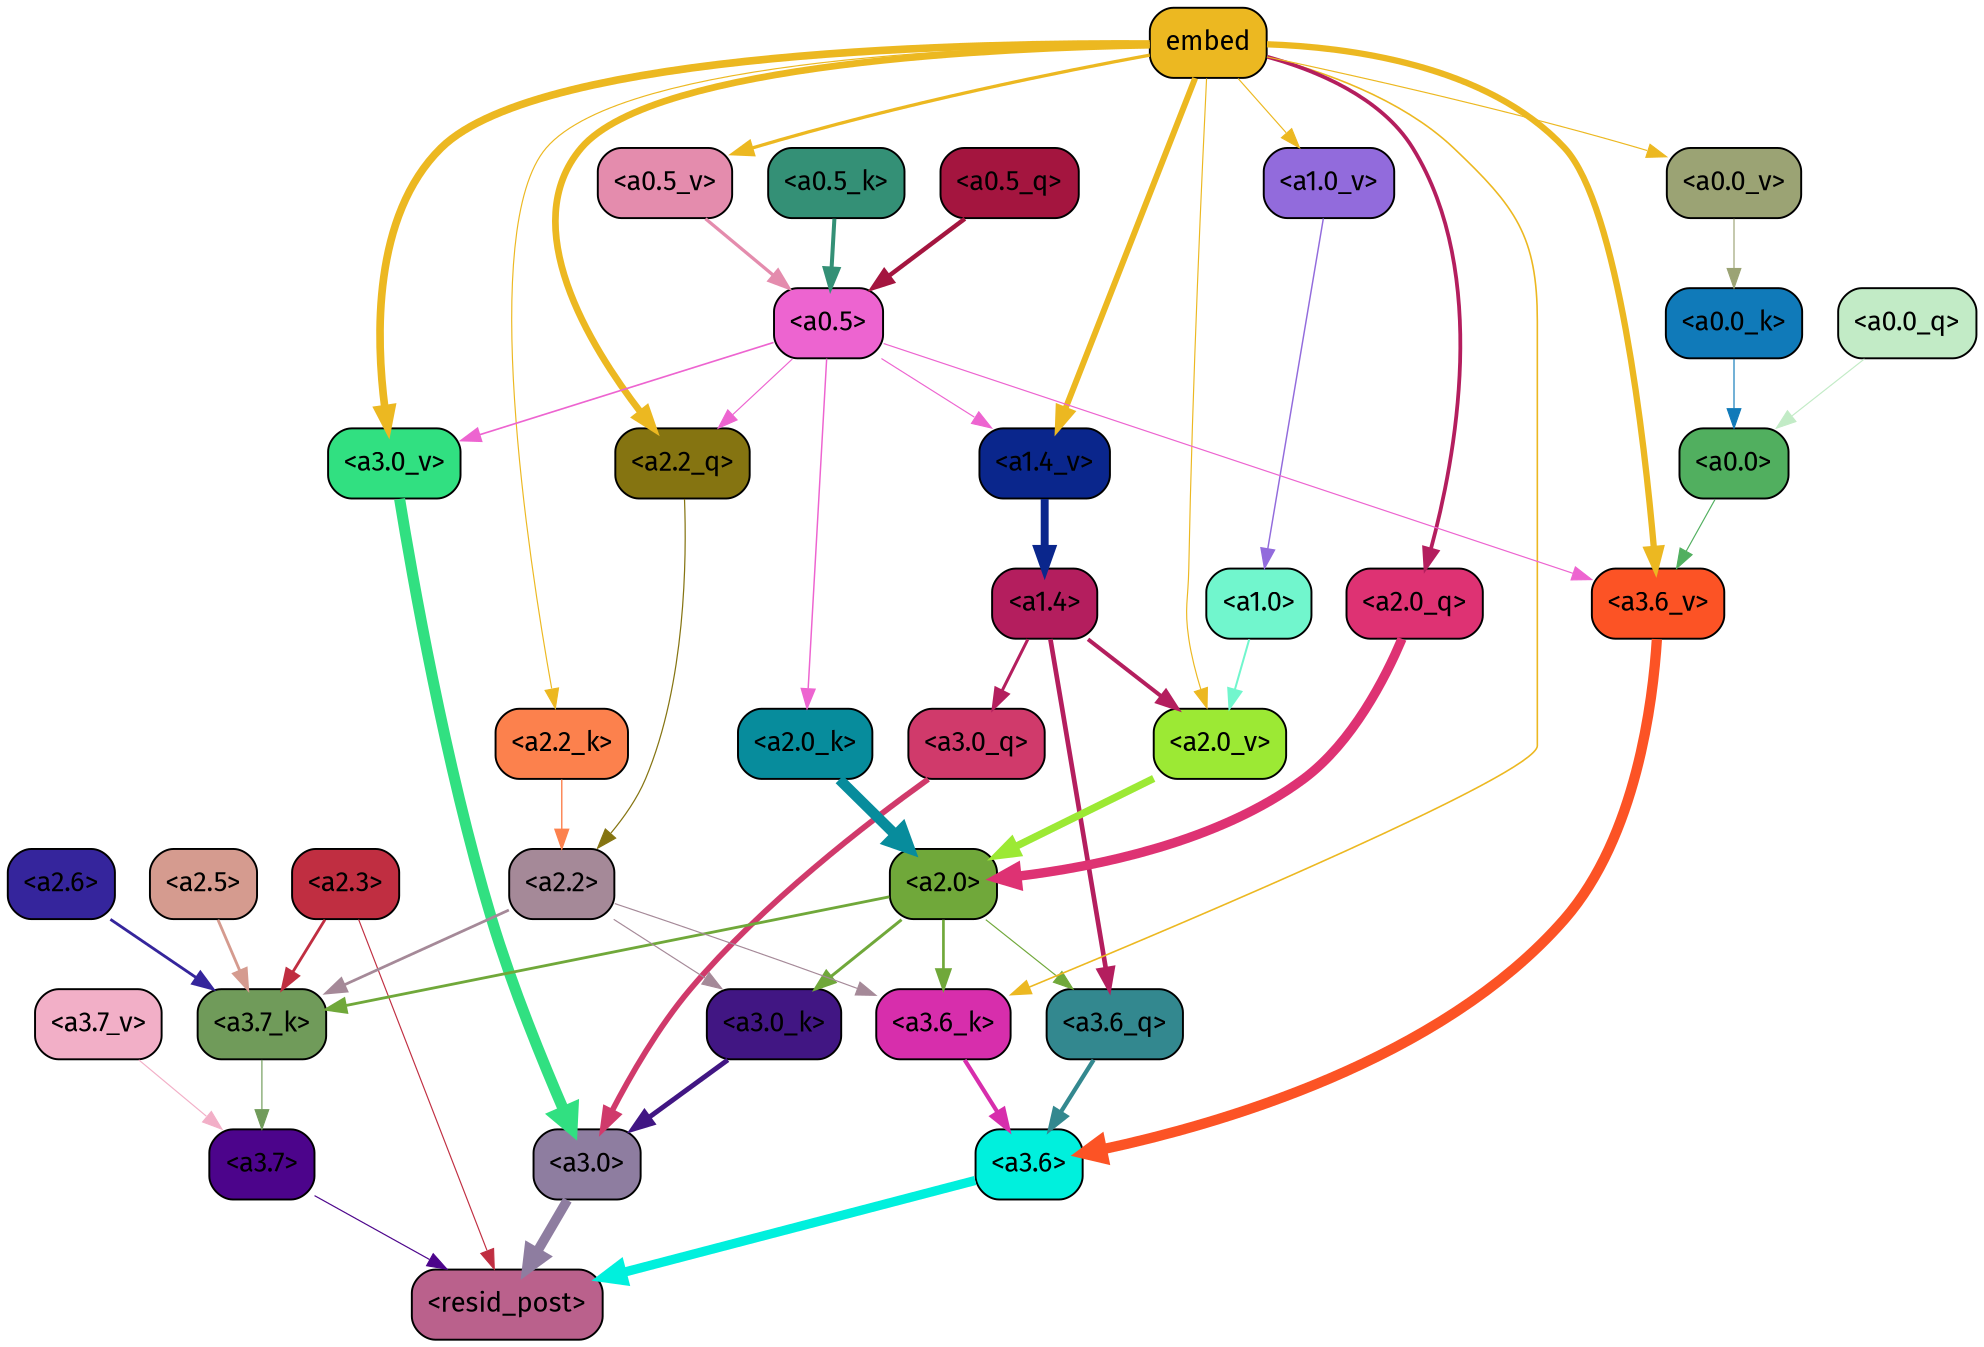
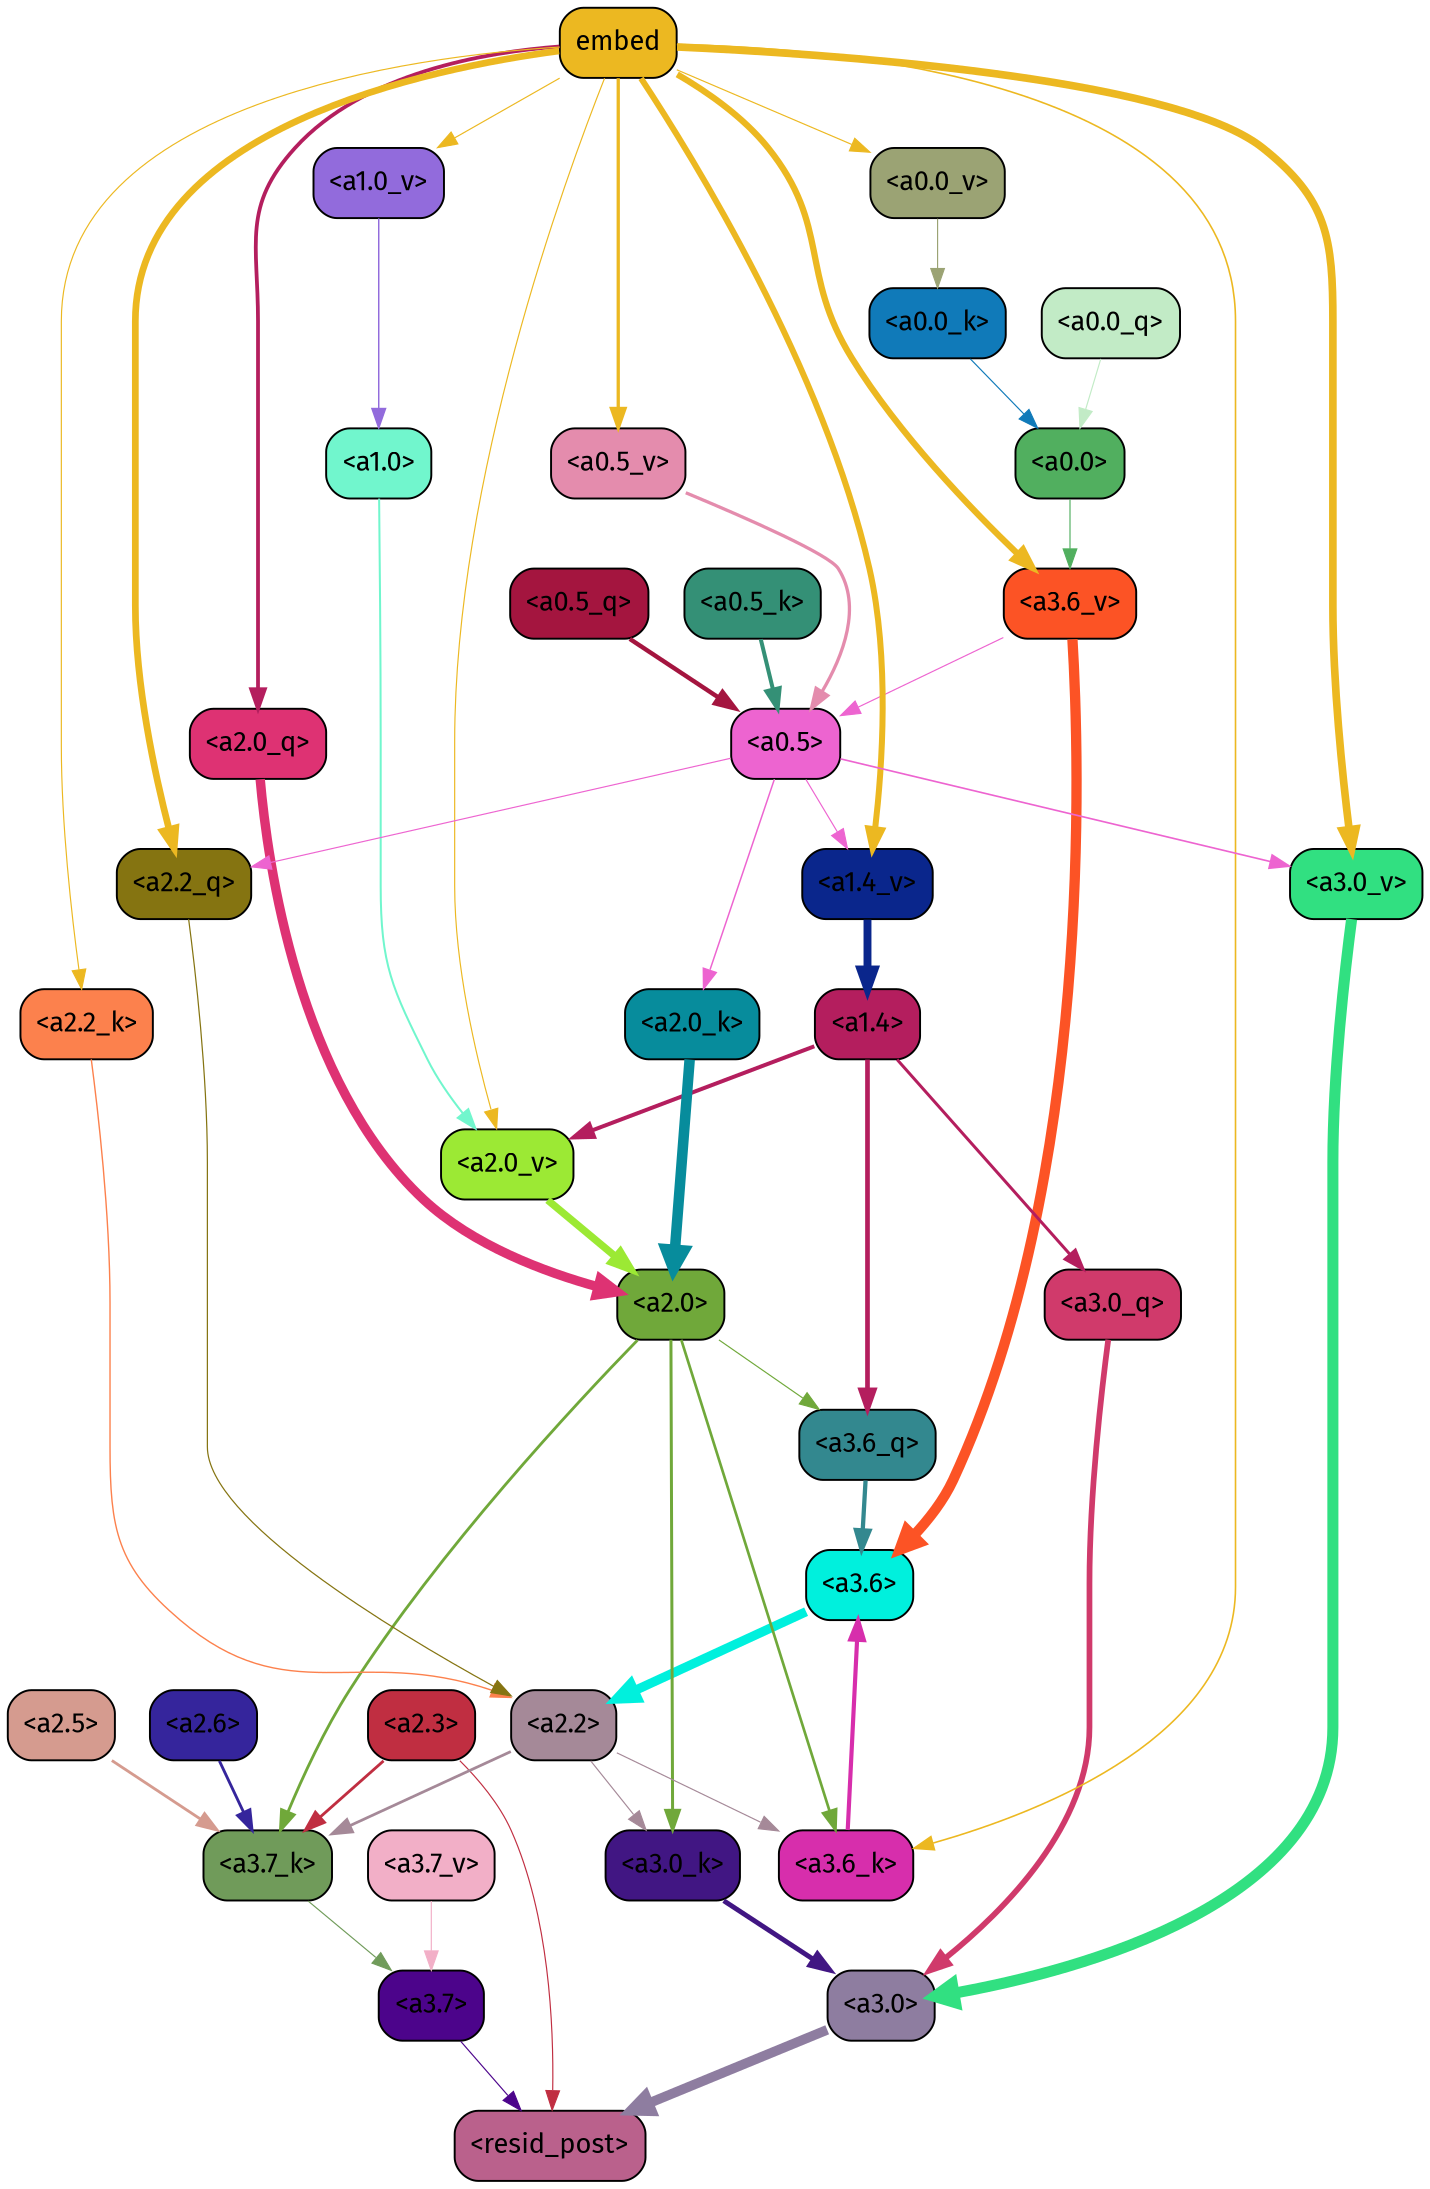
(1228, 458) -> (931, 672)
(799, 1227) -> (720, 1651)
